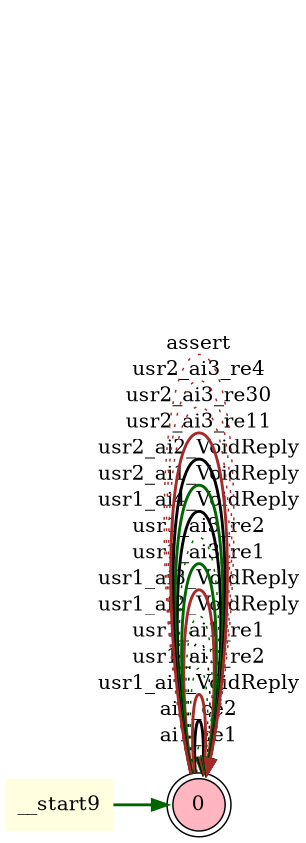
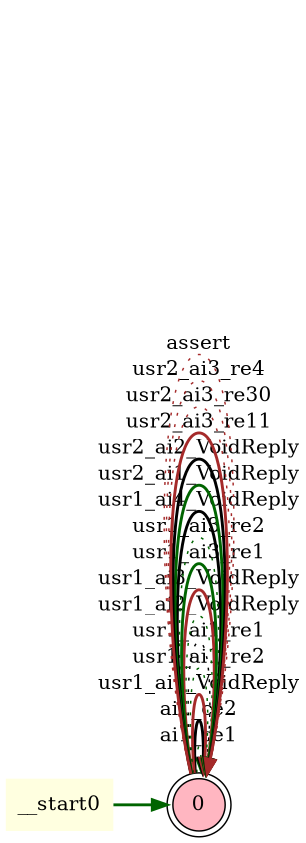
(60, 805) -> (60, 805)
